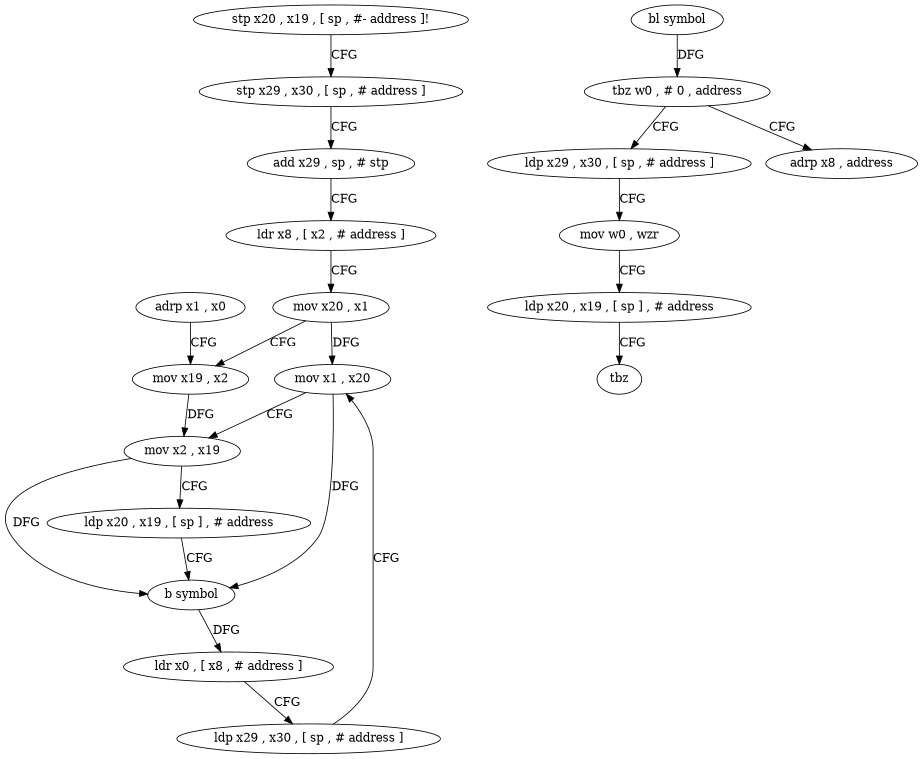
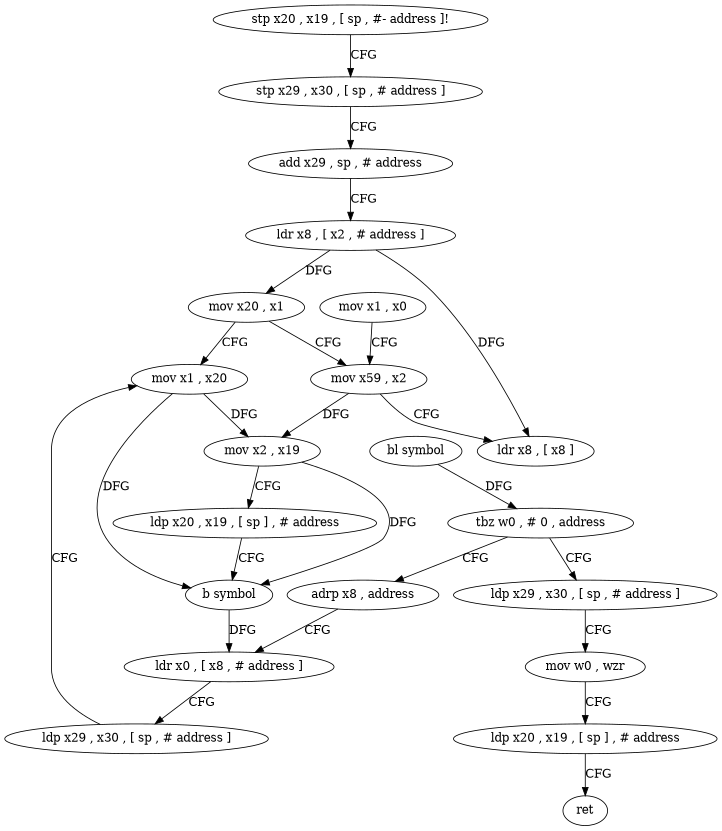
(331, 164) -> (351, 164)
(344, 271) -> (319, 271)
(190, 307) -> (373, 307)
(346, 343) -> (235, 343)
(190, 379) -> (369, 379)
(619, 379) -> (585, 811)
(280, 415) -> (244, 415)
none -> (536, 451)
none -> (300, 629)
